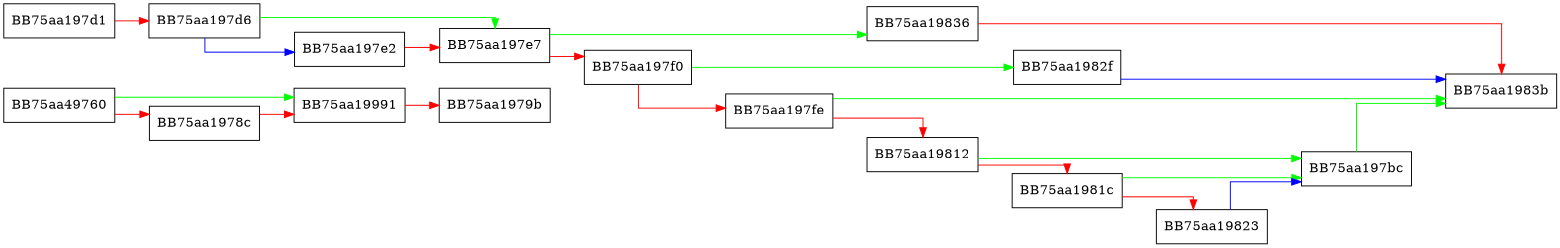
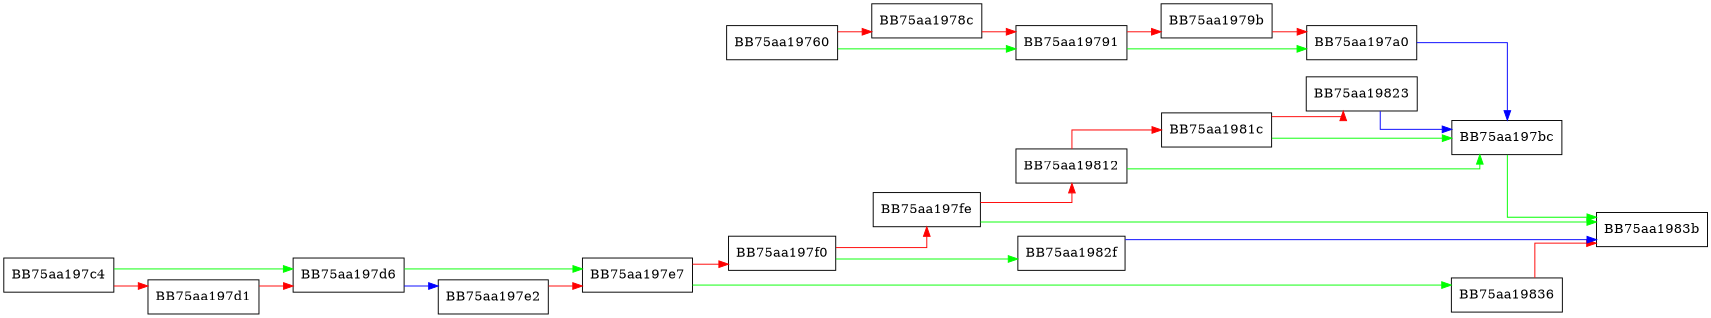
none -> (1362, 43)
(59, 105) -> (782, 43)
(350, 105) -> (1071, 43)
none -> (59, 275)
